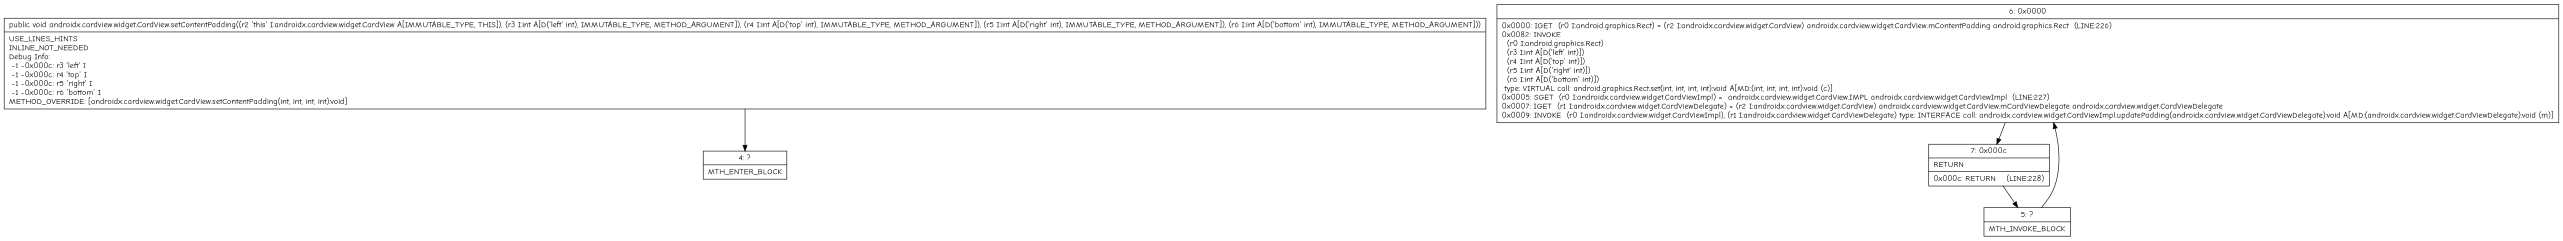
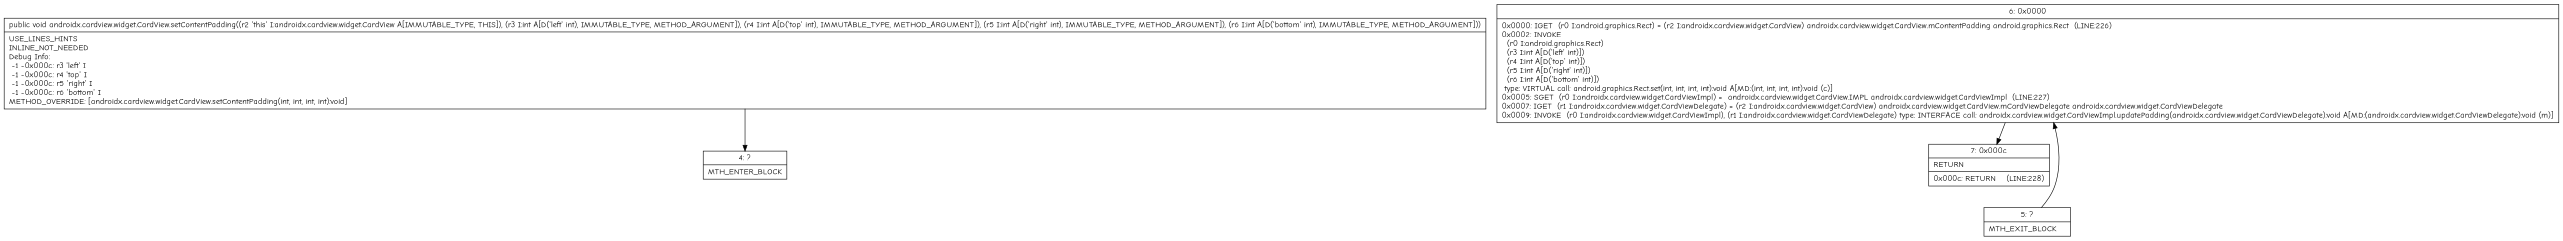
(1534, 35) -> (1534, 35)
(2009, 194) -> none
(2027, 229) -> (2023, 229)
